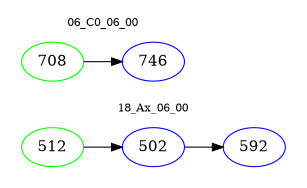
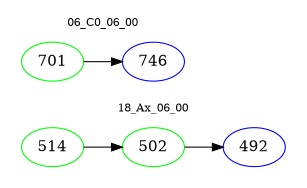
(53, 62) -> (53, 62)
(53, 147) -> (53, 147)
(153, 147) -> (153, 147)
(254, 147) -> (254, 147)
